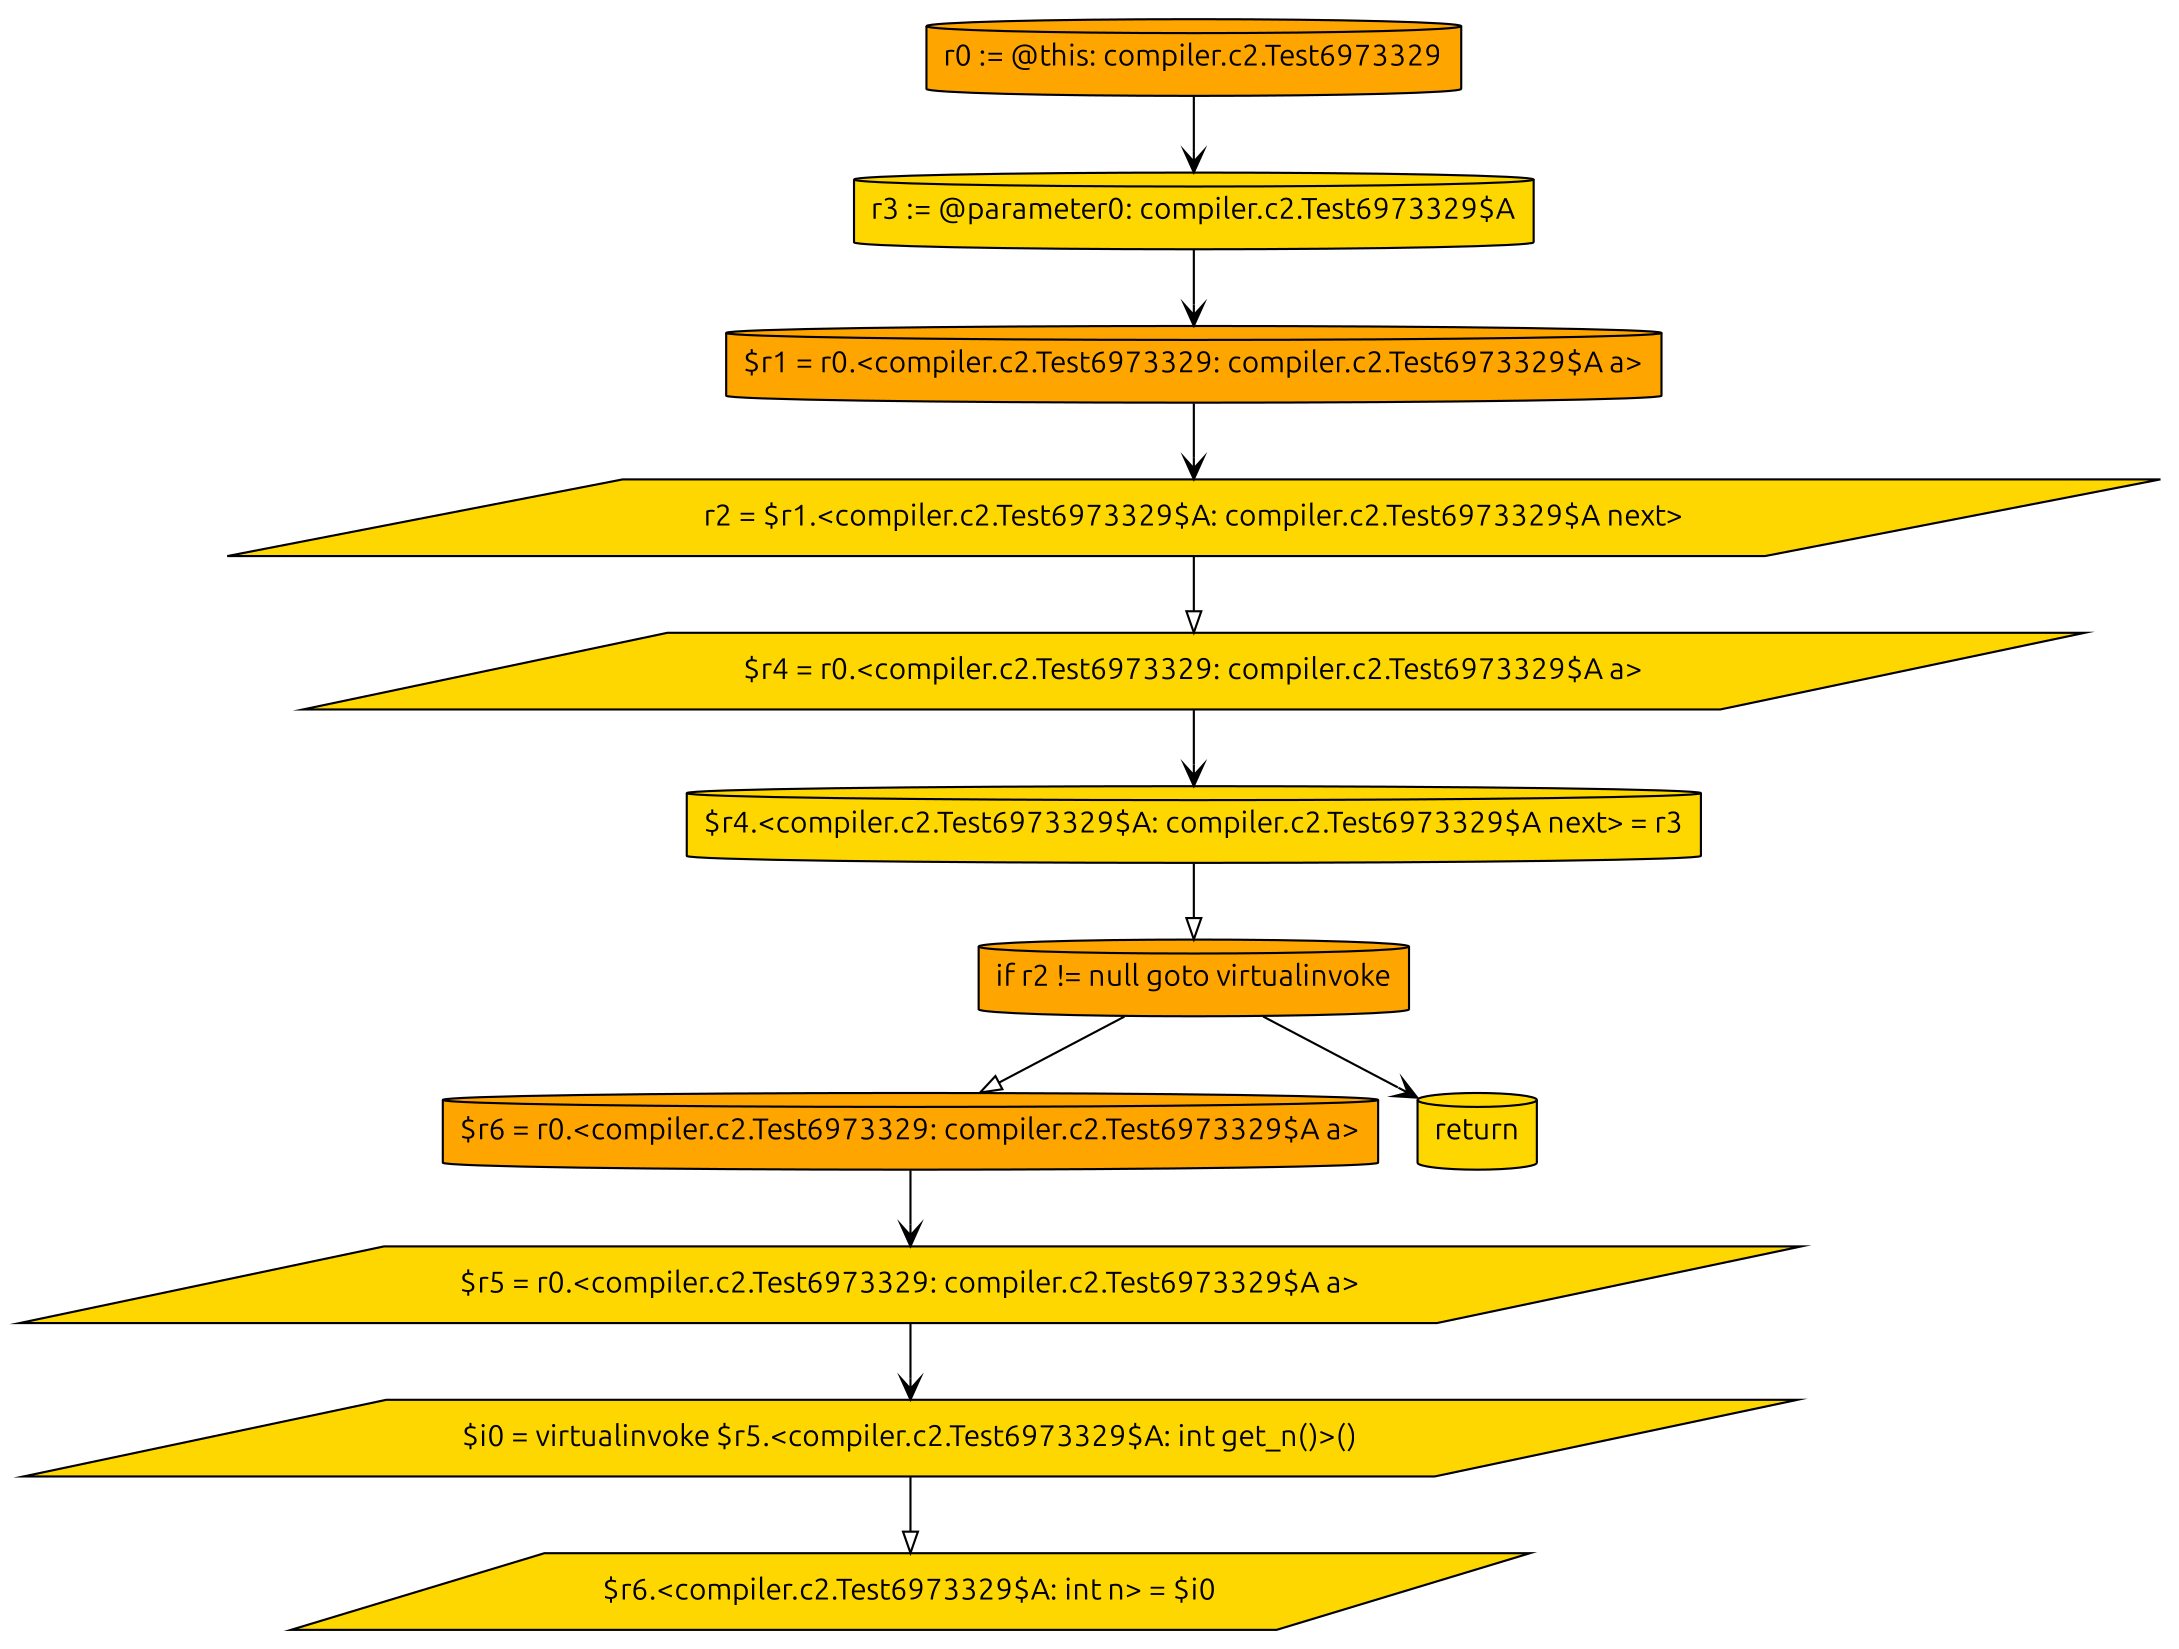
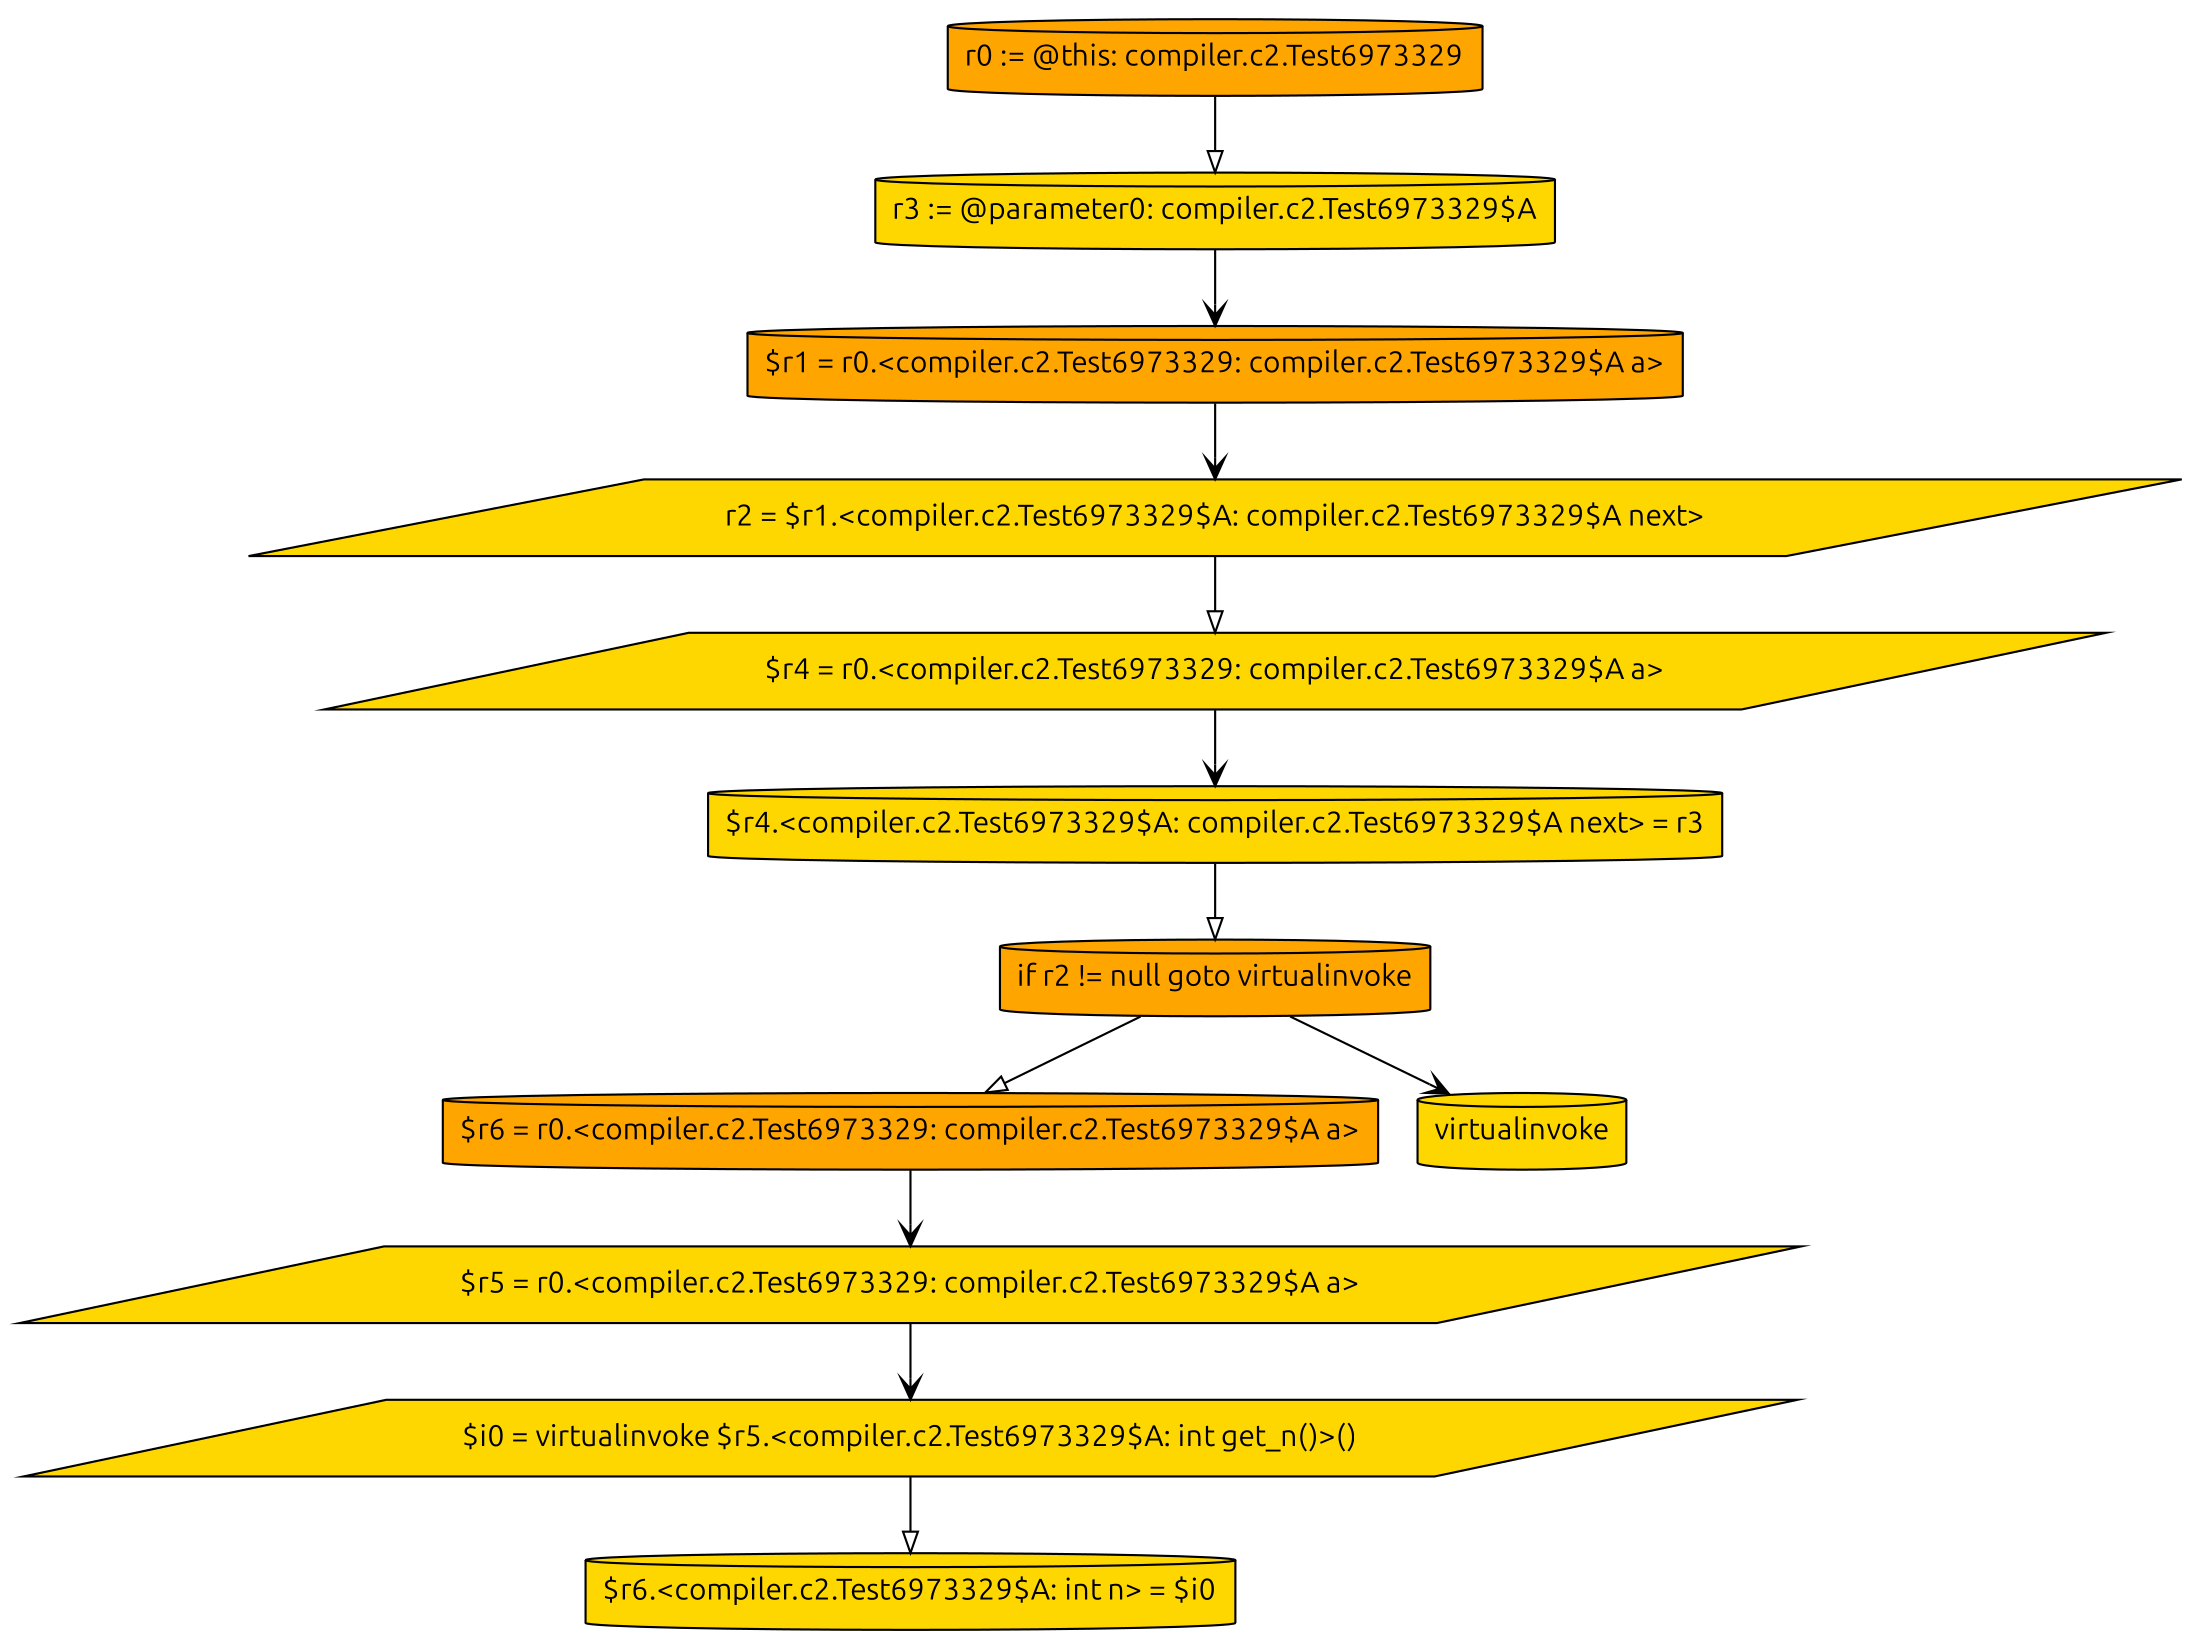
(1194, 124) -> (1215, 124)
(1477, 1131) -> (1522, 1131)
(910, 1592) -> (910, 1592)
